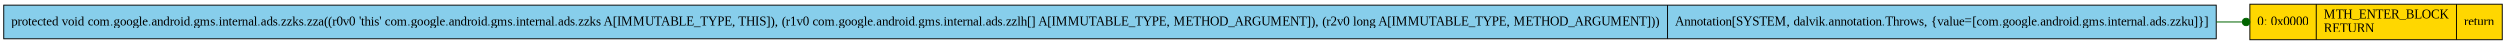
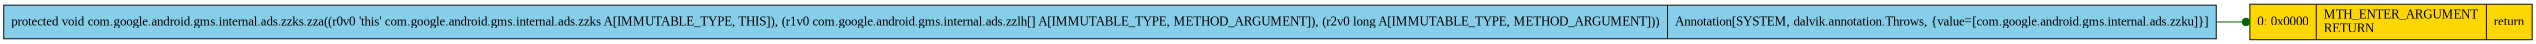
(2386, 14) -> (2401, 14)
